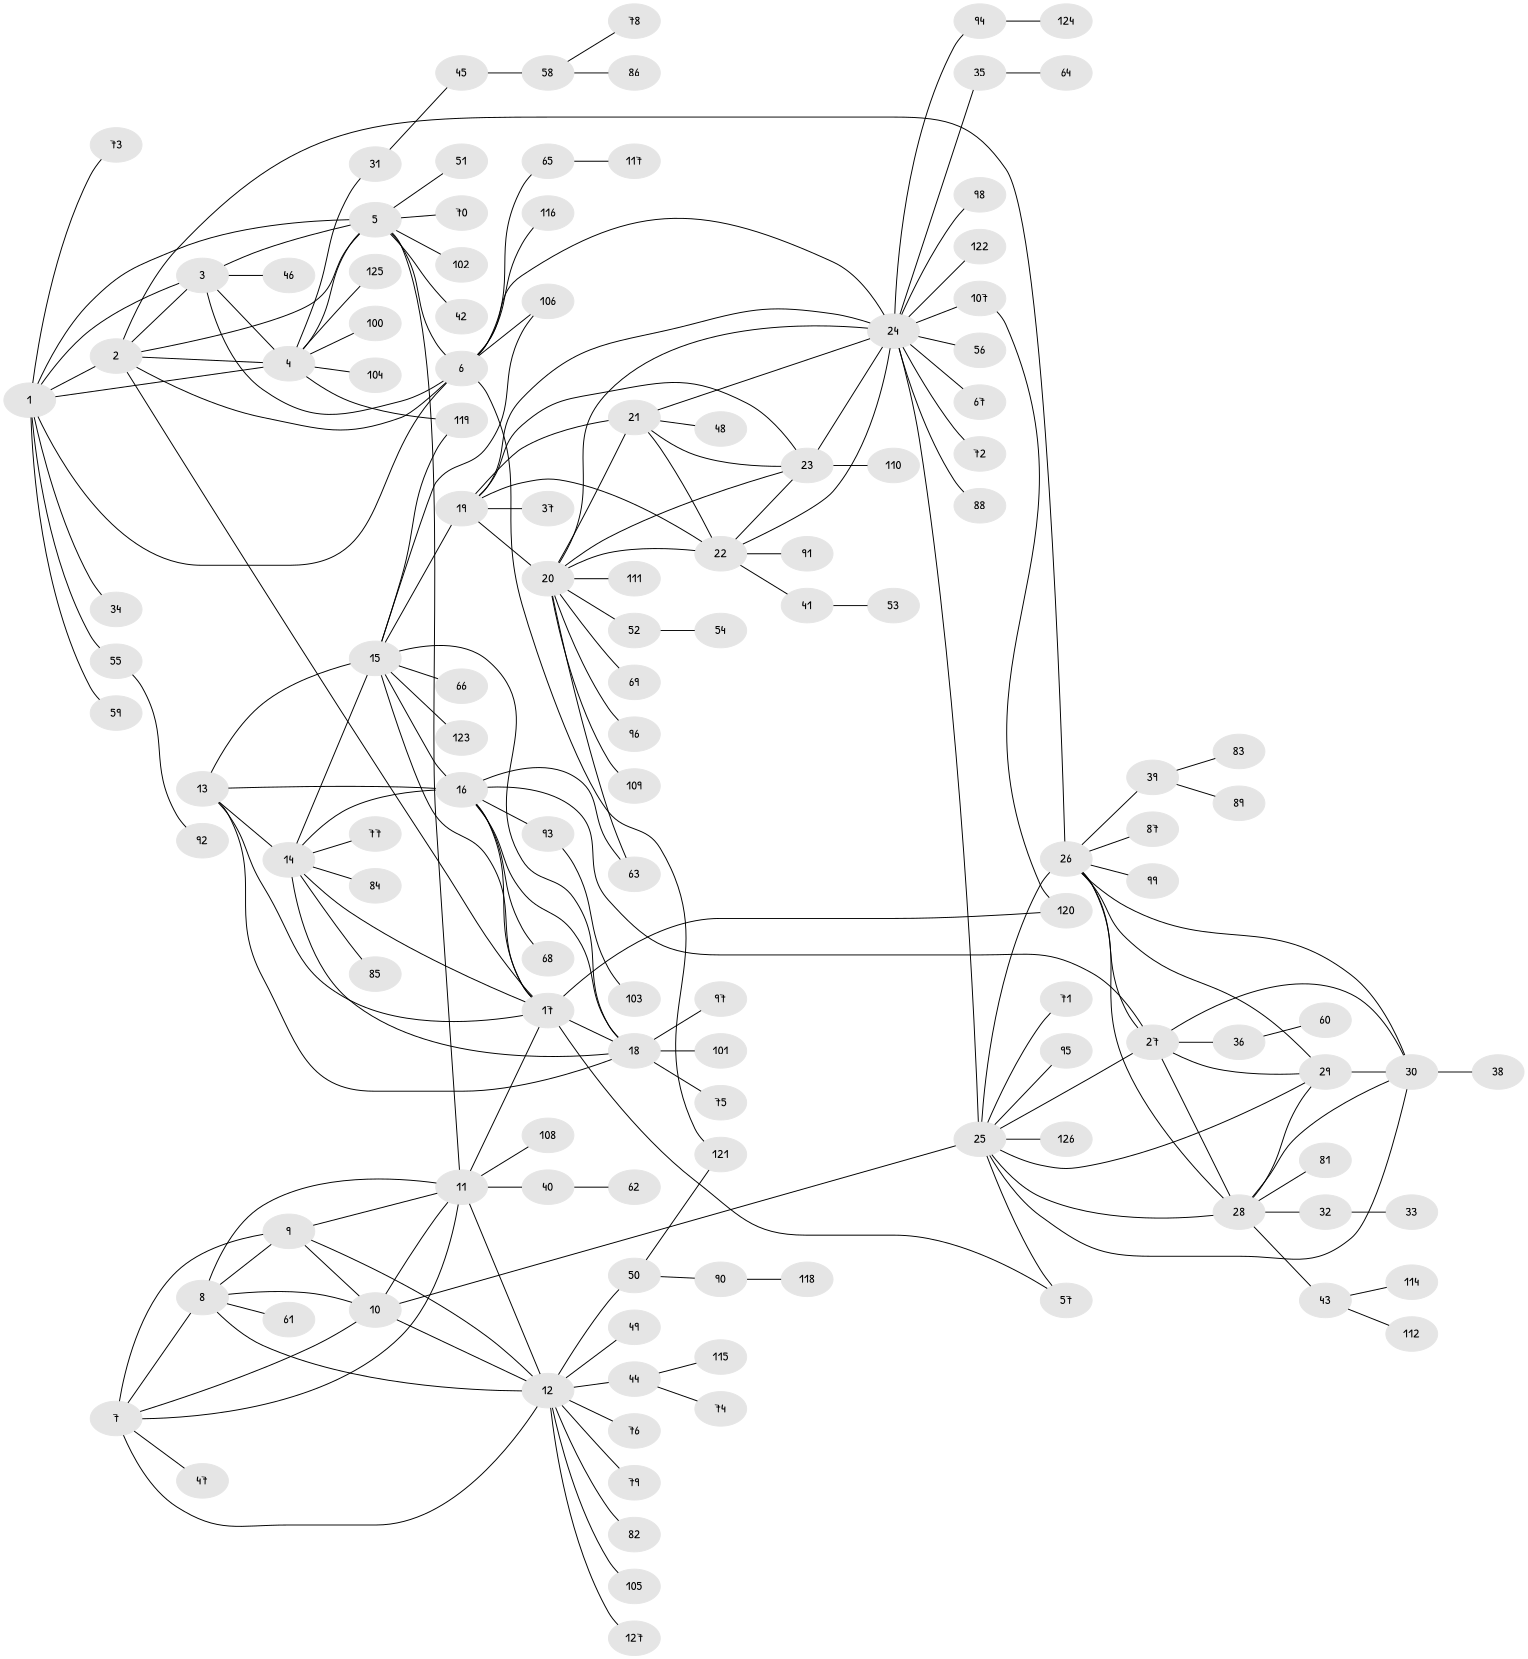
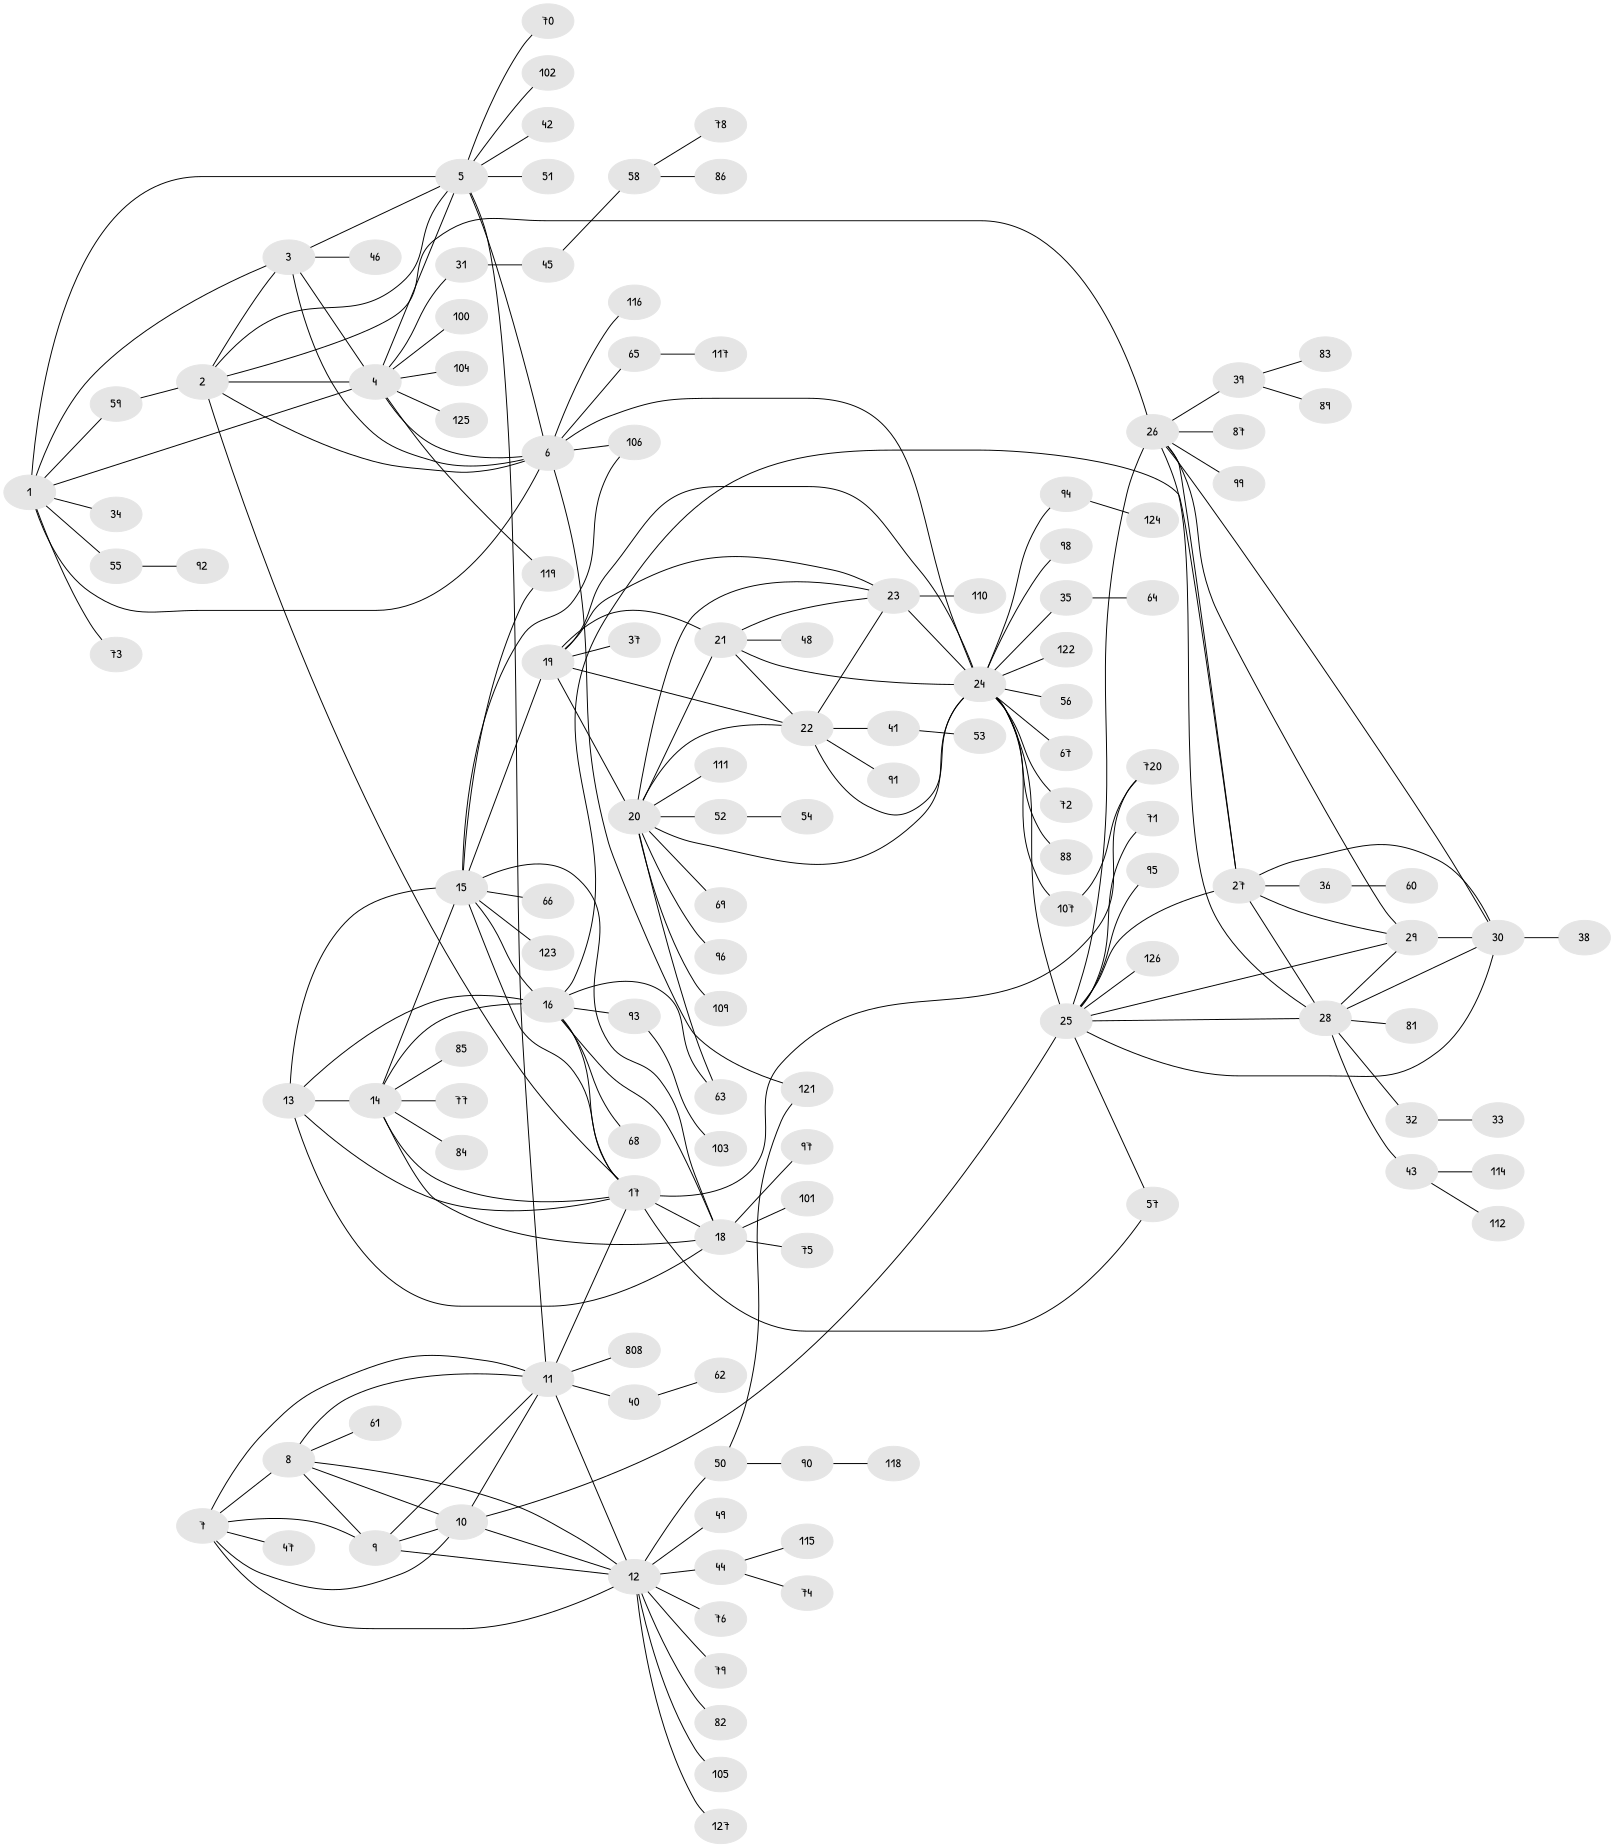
(73, 378) -> (159, 393)
none -> (444, 450)
(1066, 911) -> (1153, 767)
(548, 1135) -> (634, 1350)
